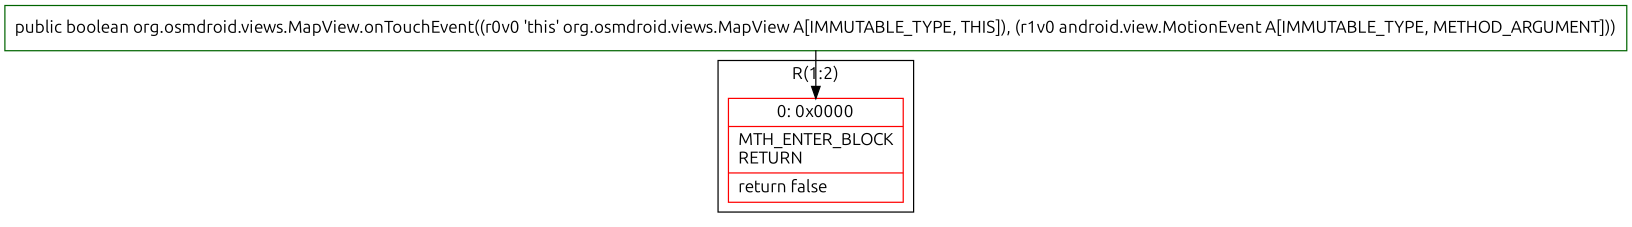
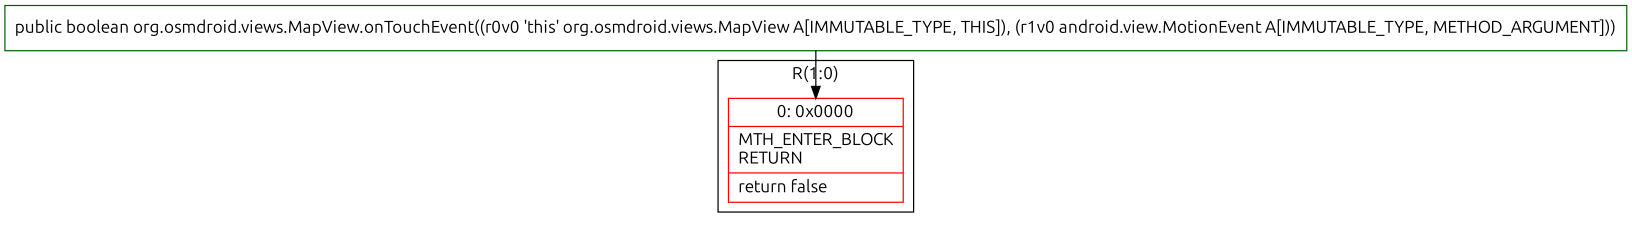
(816, 75) -> (816, 75)
